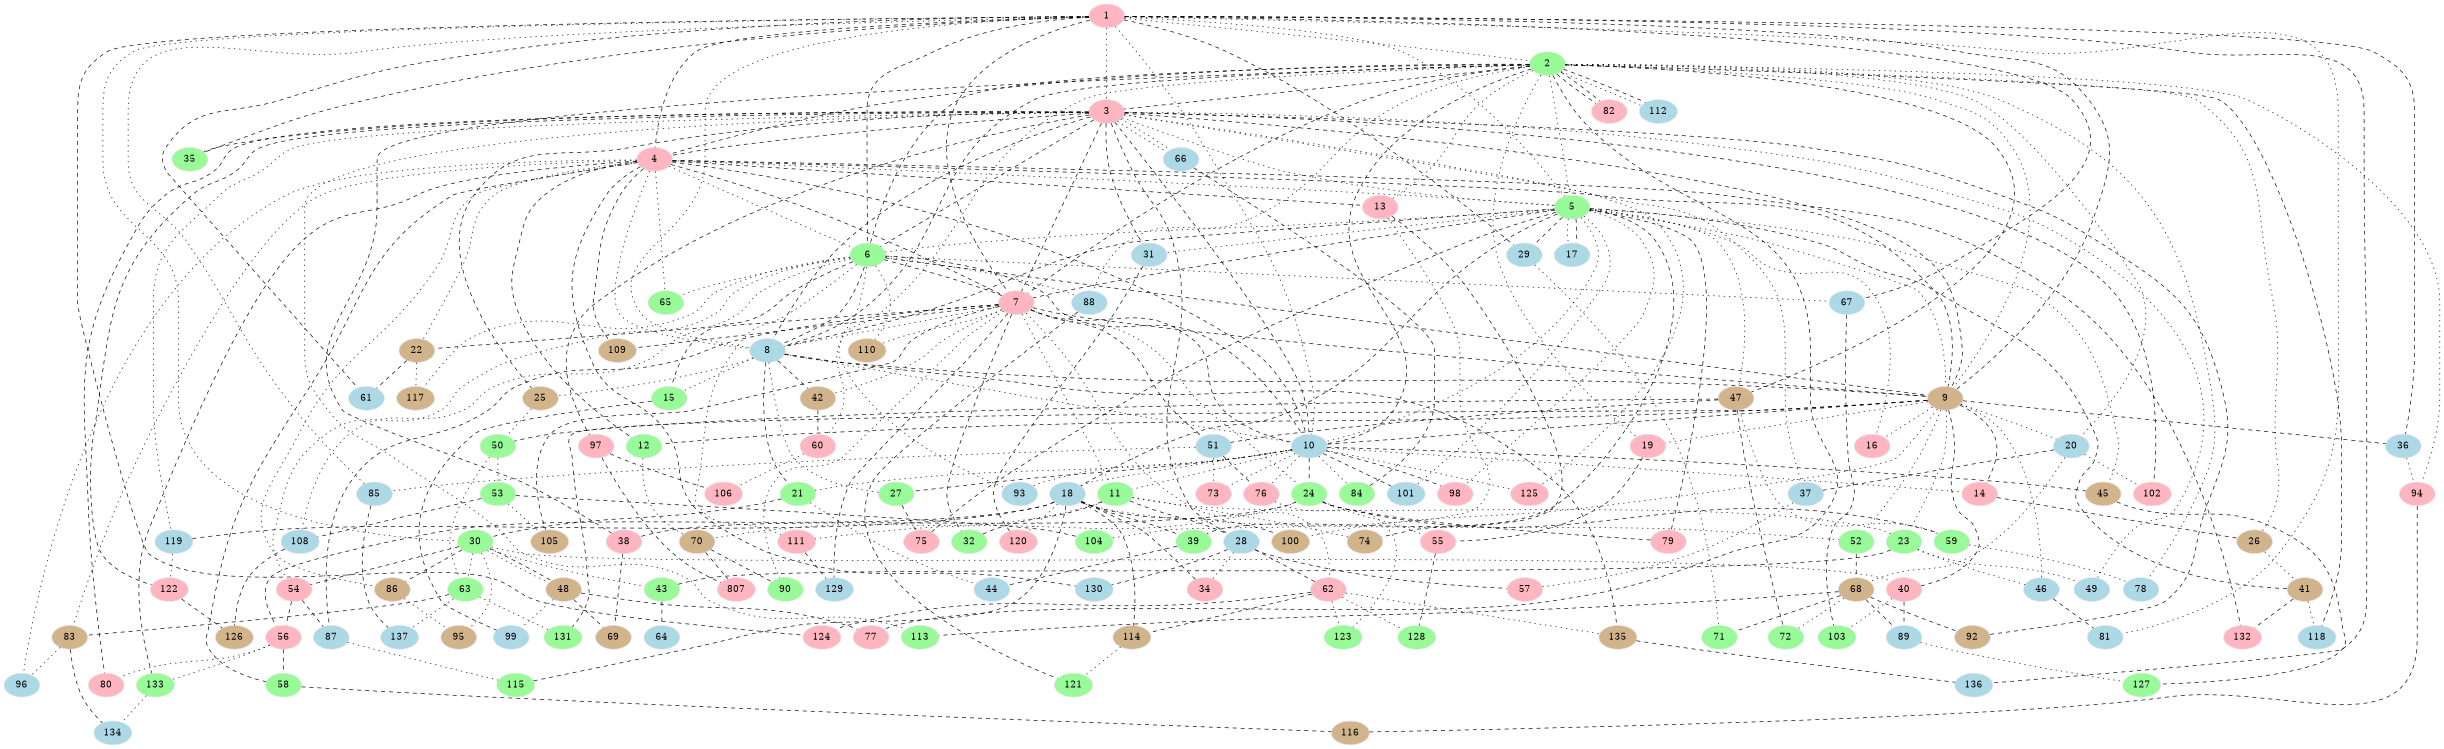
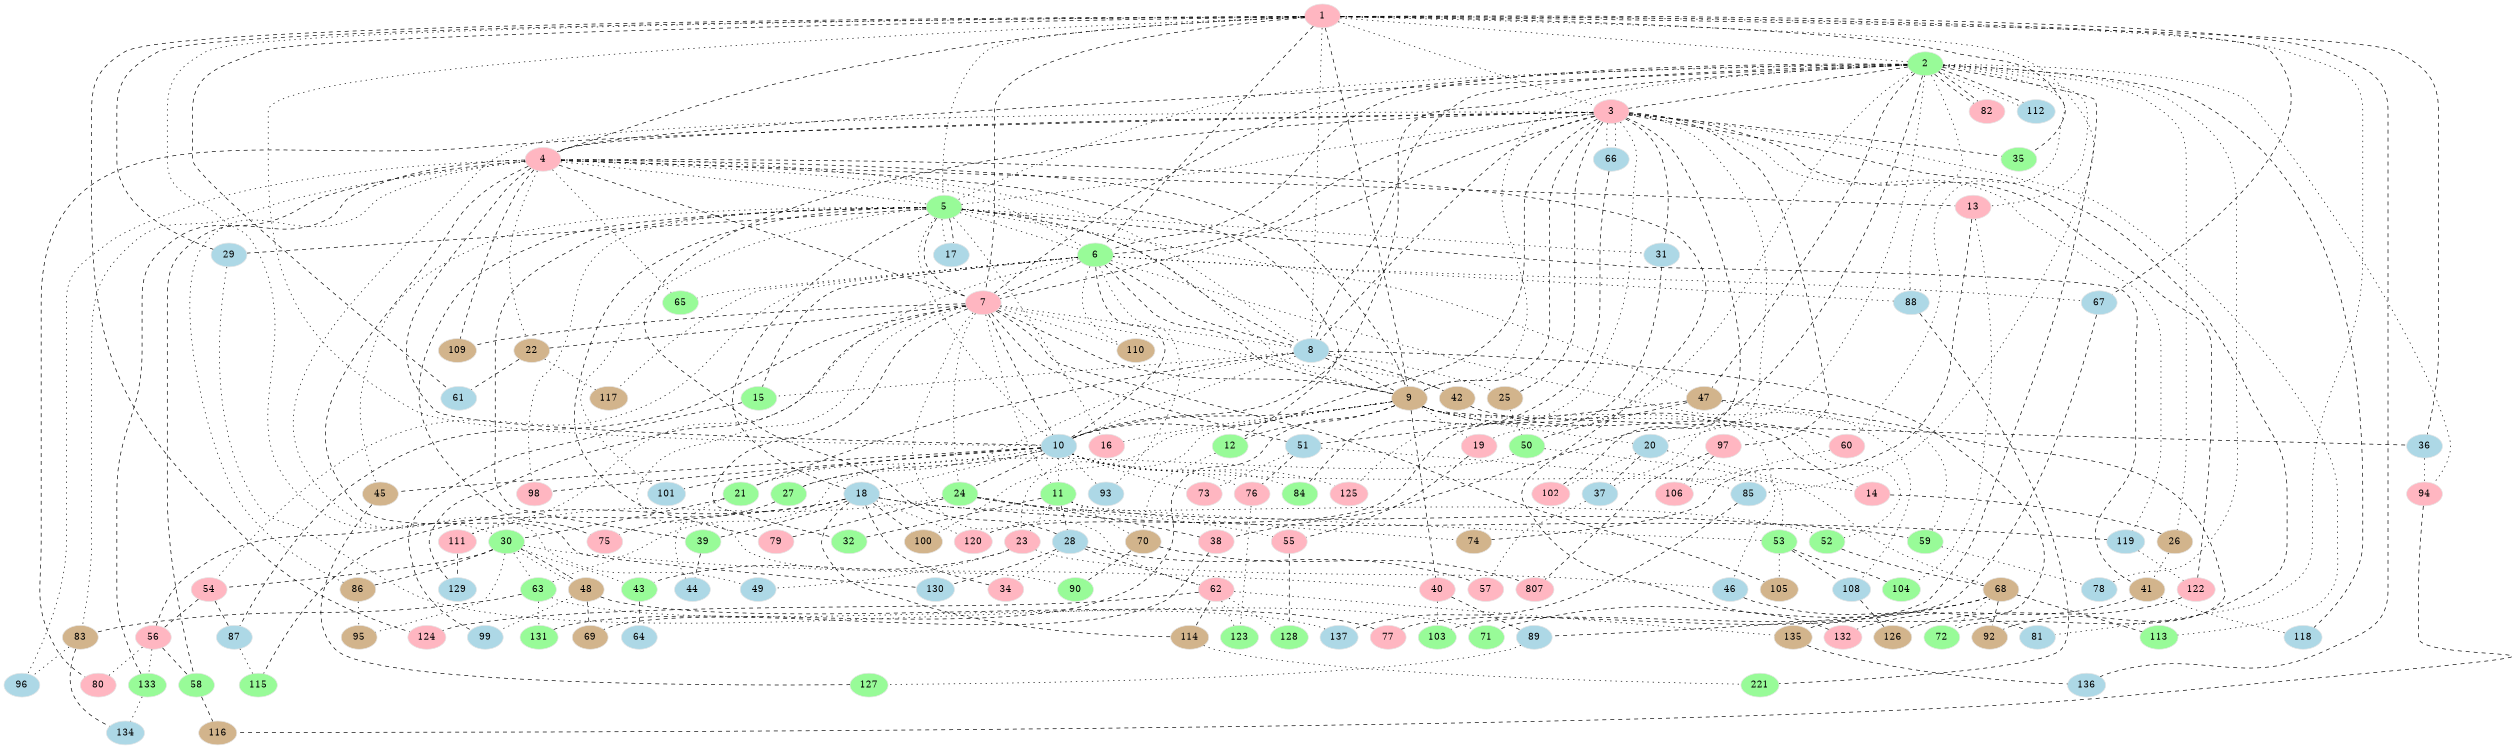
none -> (1485, 529)
(1904, 542) -> (1022, 542)
(1074, 685) -> (1760, 685)
